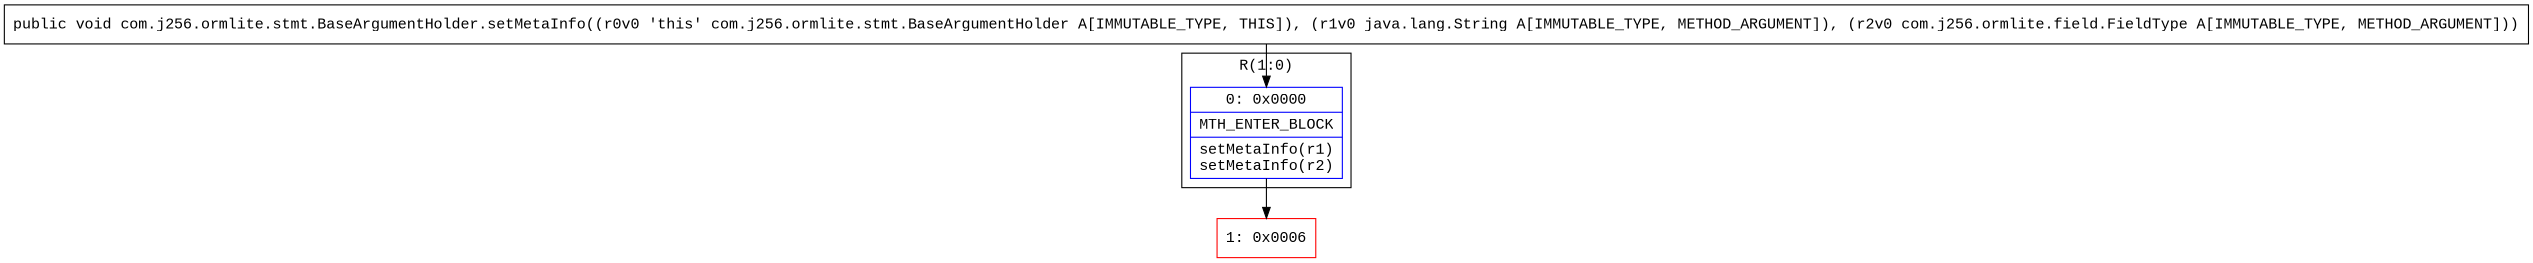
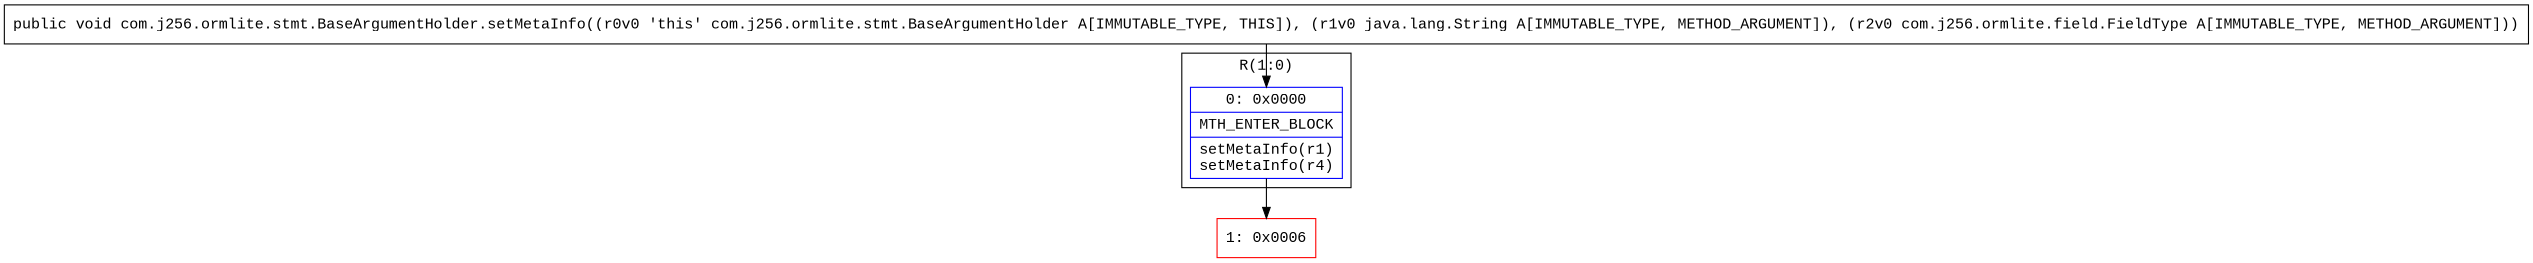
(1266, 165) -> (1266, 165)
